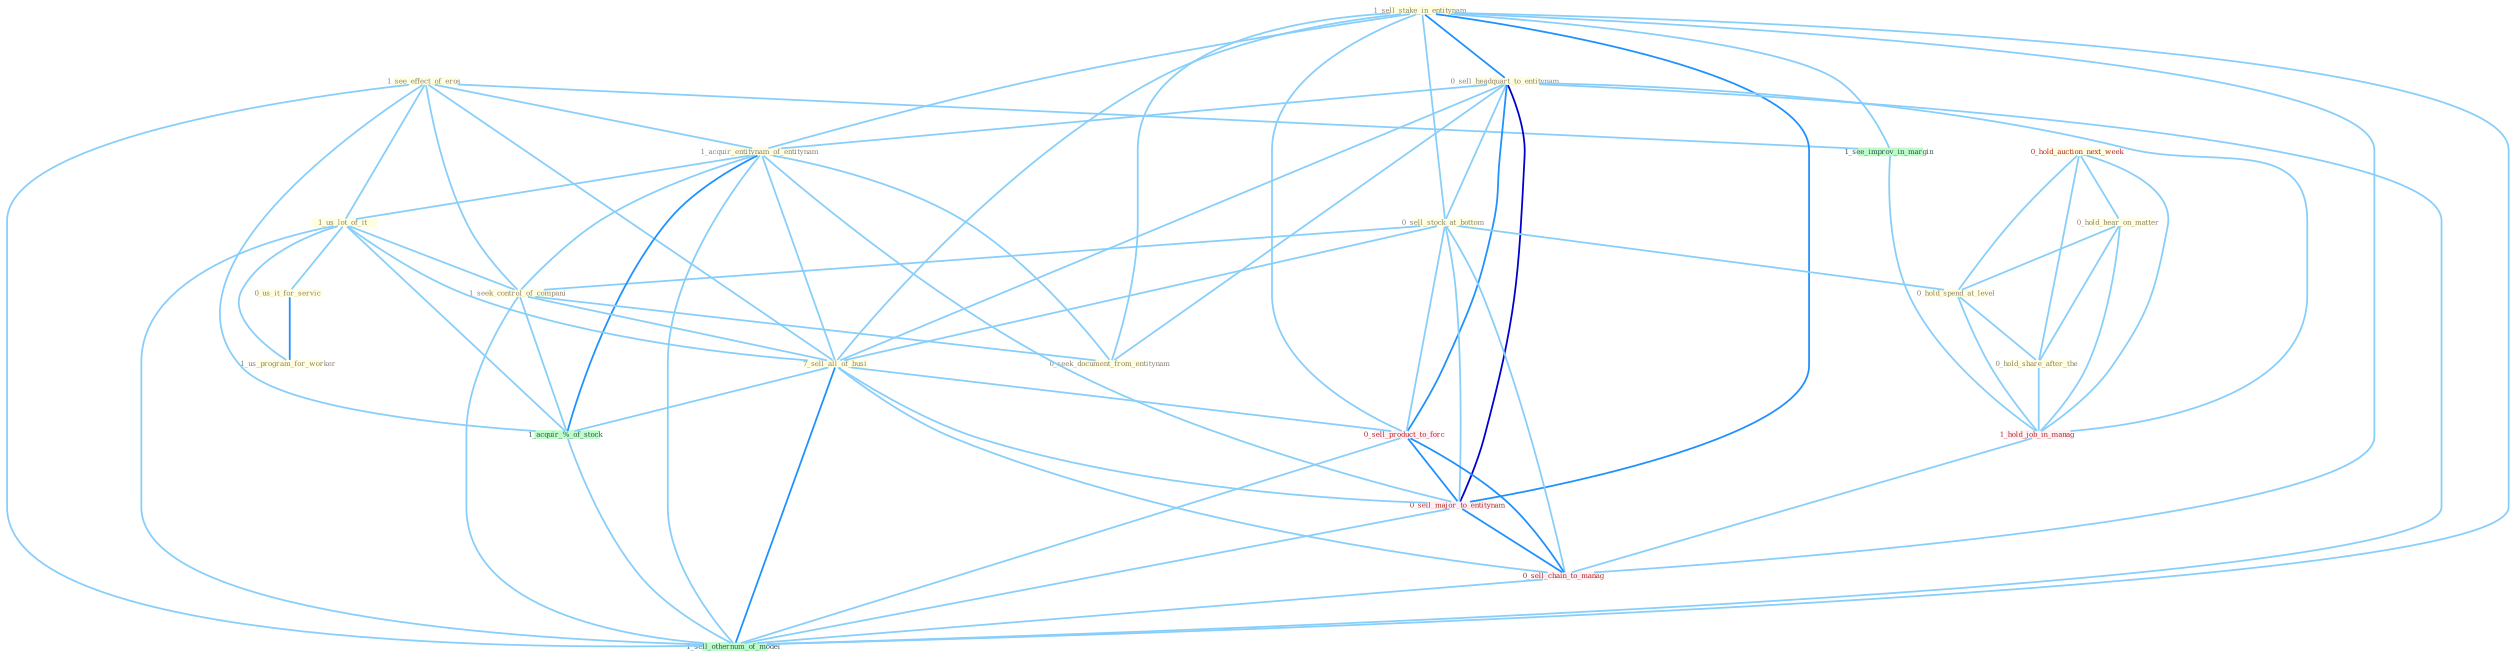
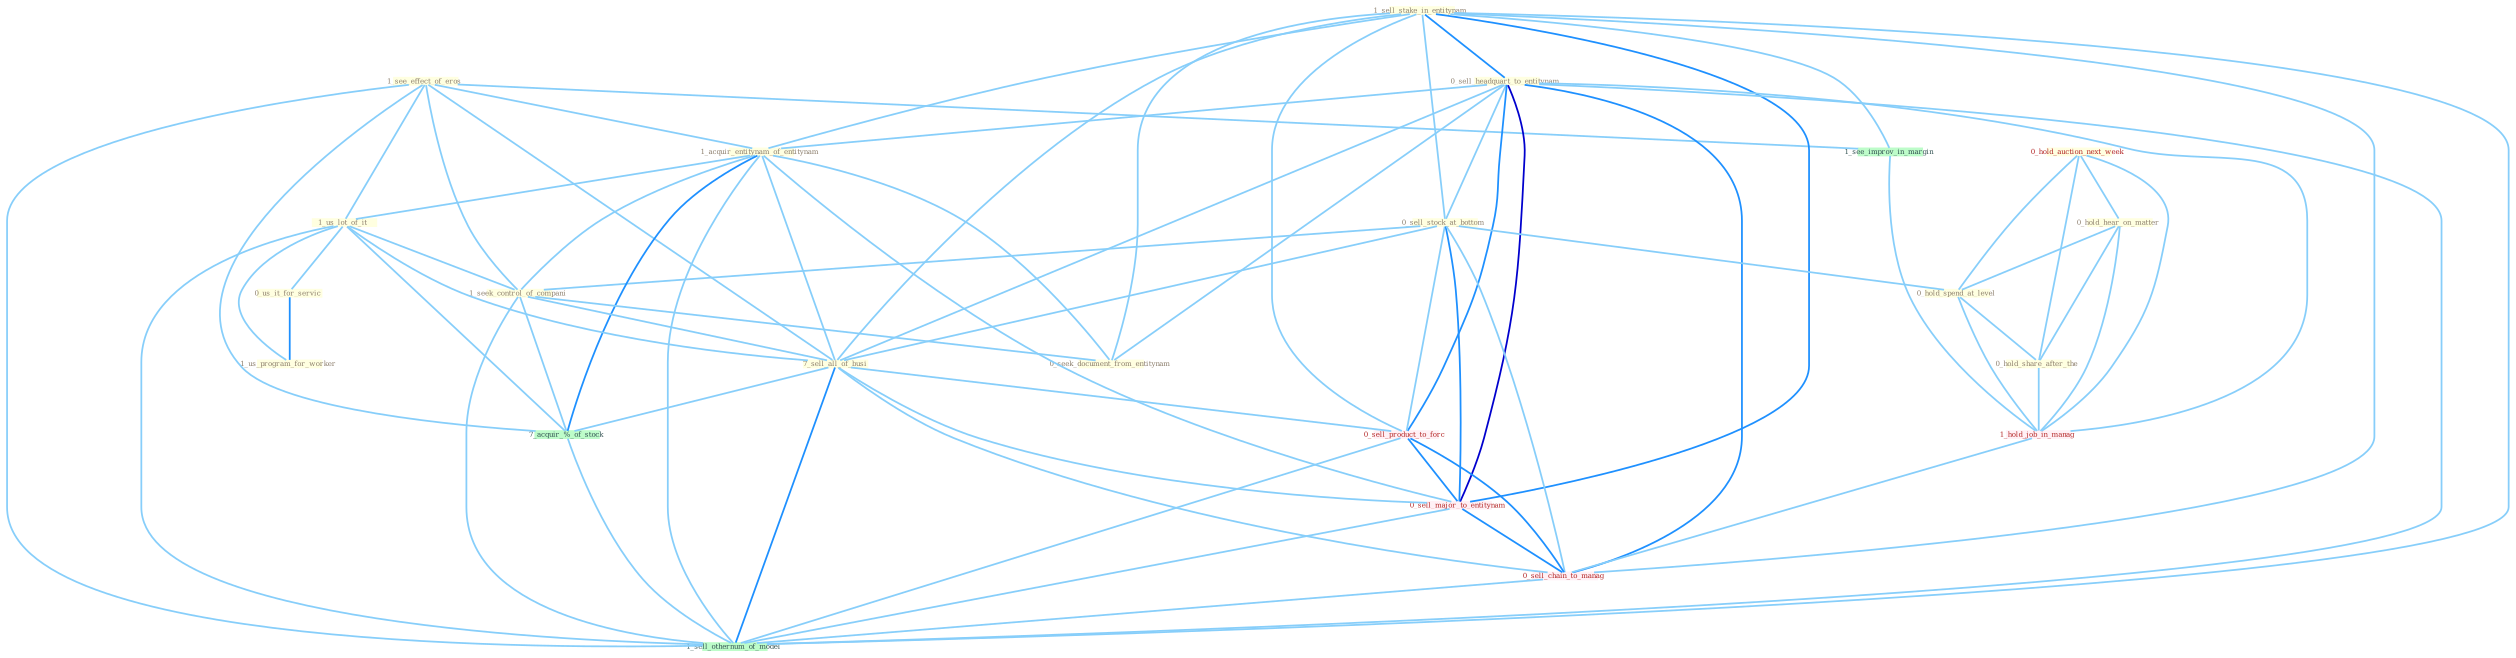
none -> (1742, 306)
(1460, 363) -> (1460, 363)
(567, 435) -> (567, 435)
